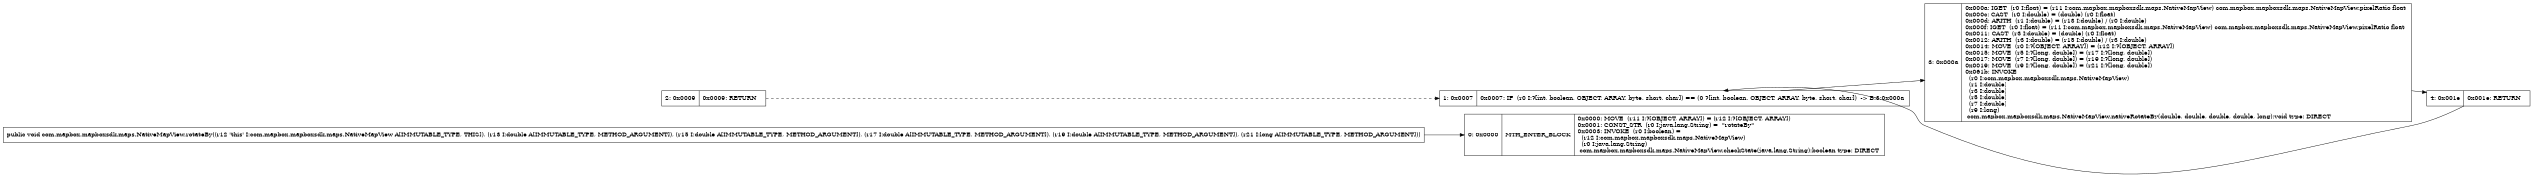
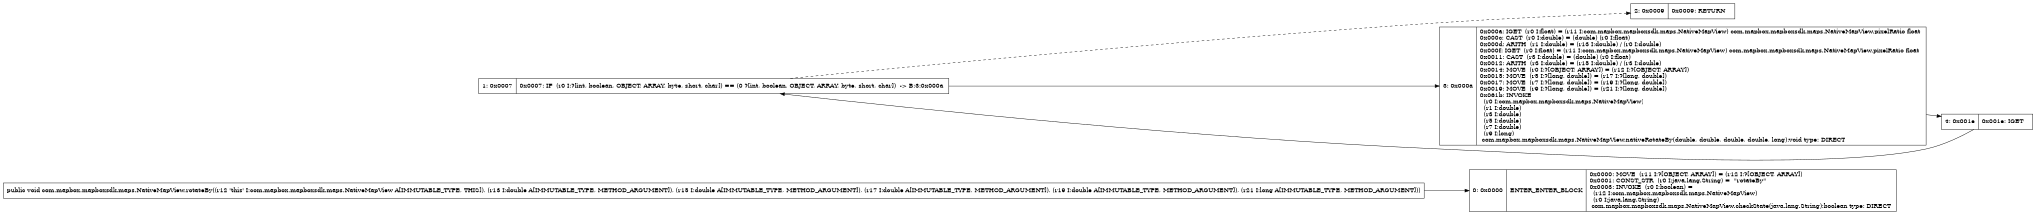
(1101, 98) -> (1208, 40)
(2497, 98) -> (2006, 122)
(1538, 135) -> (1546, 190)
